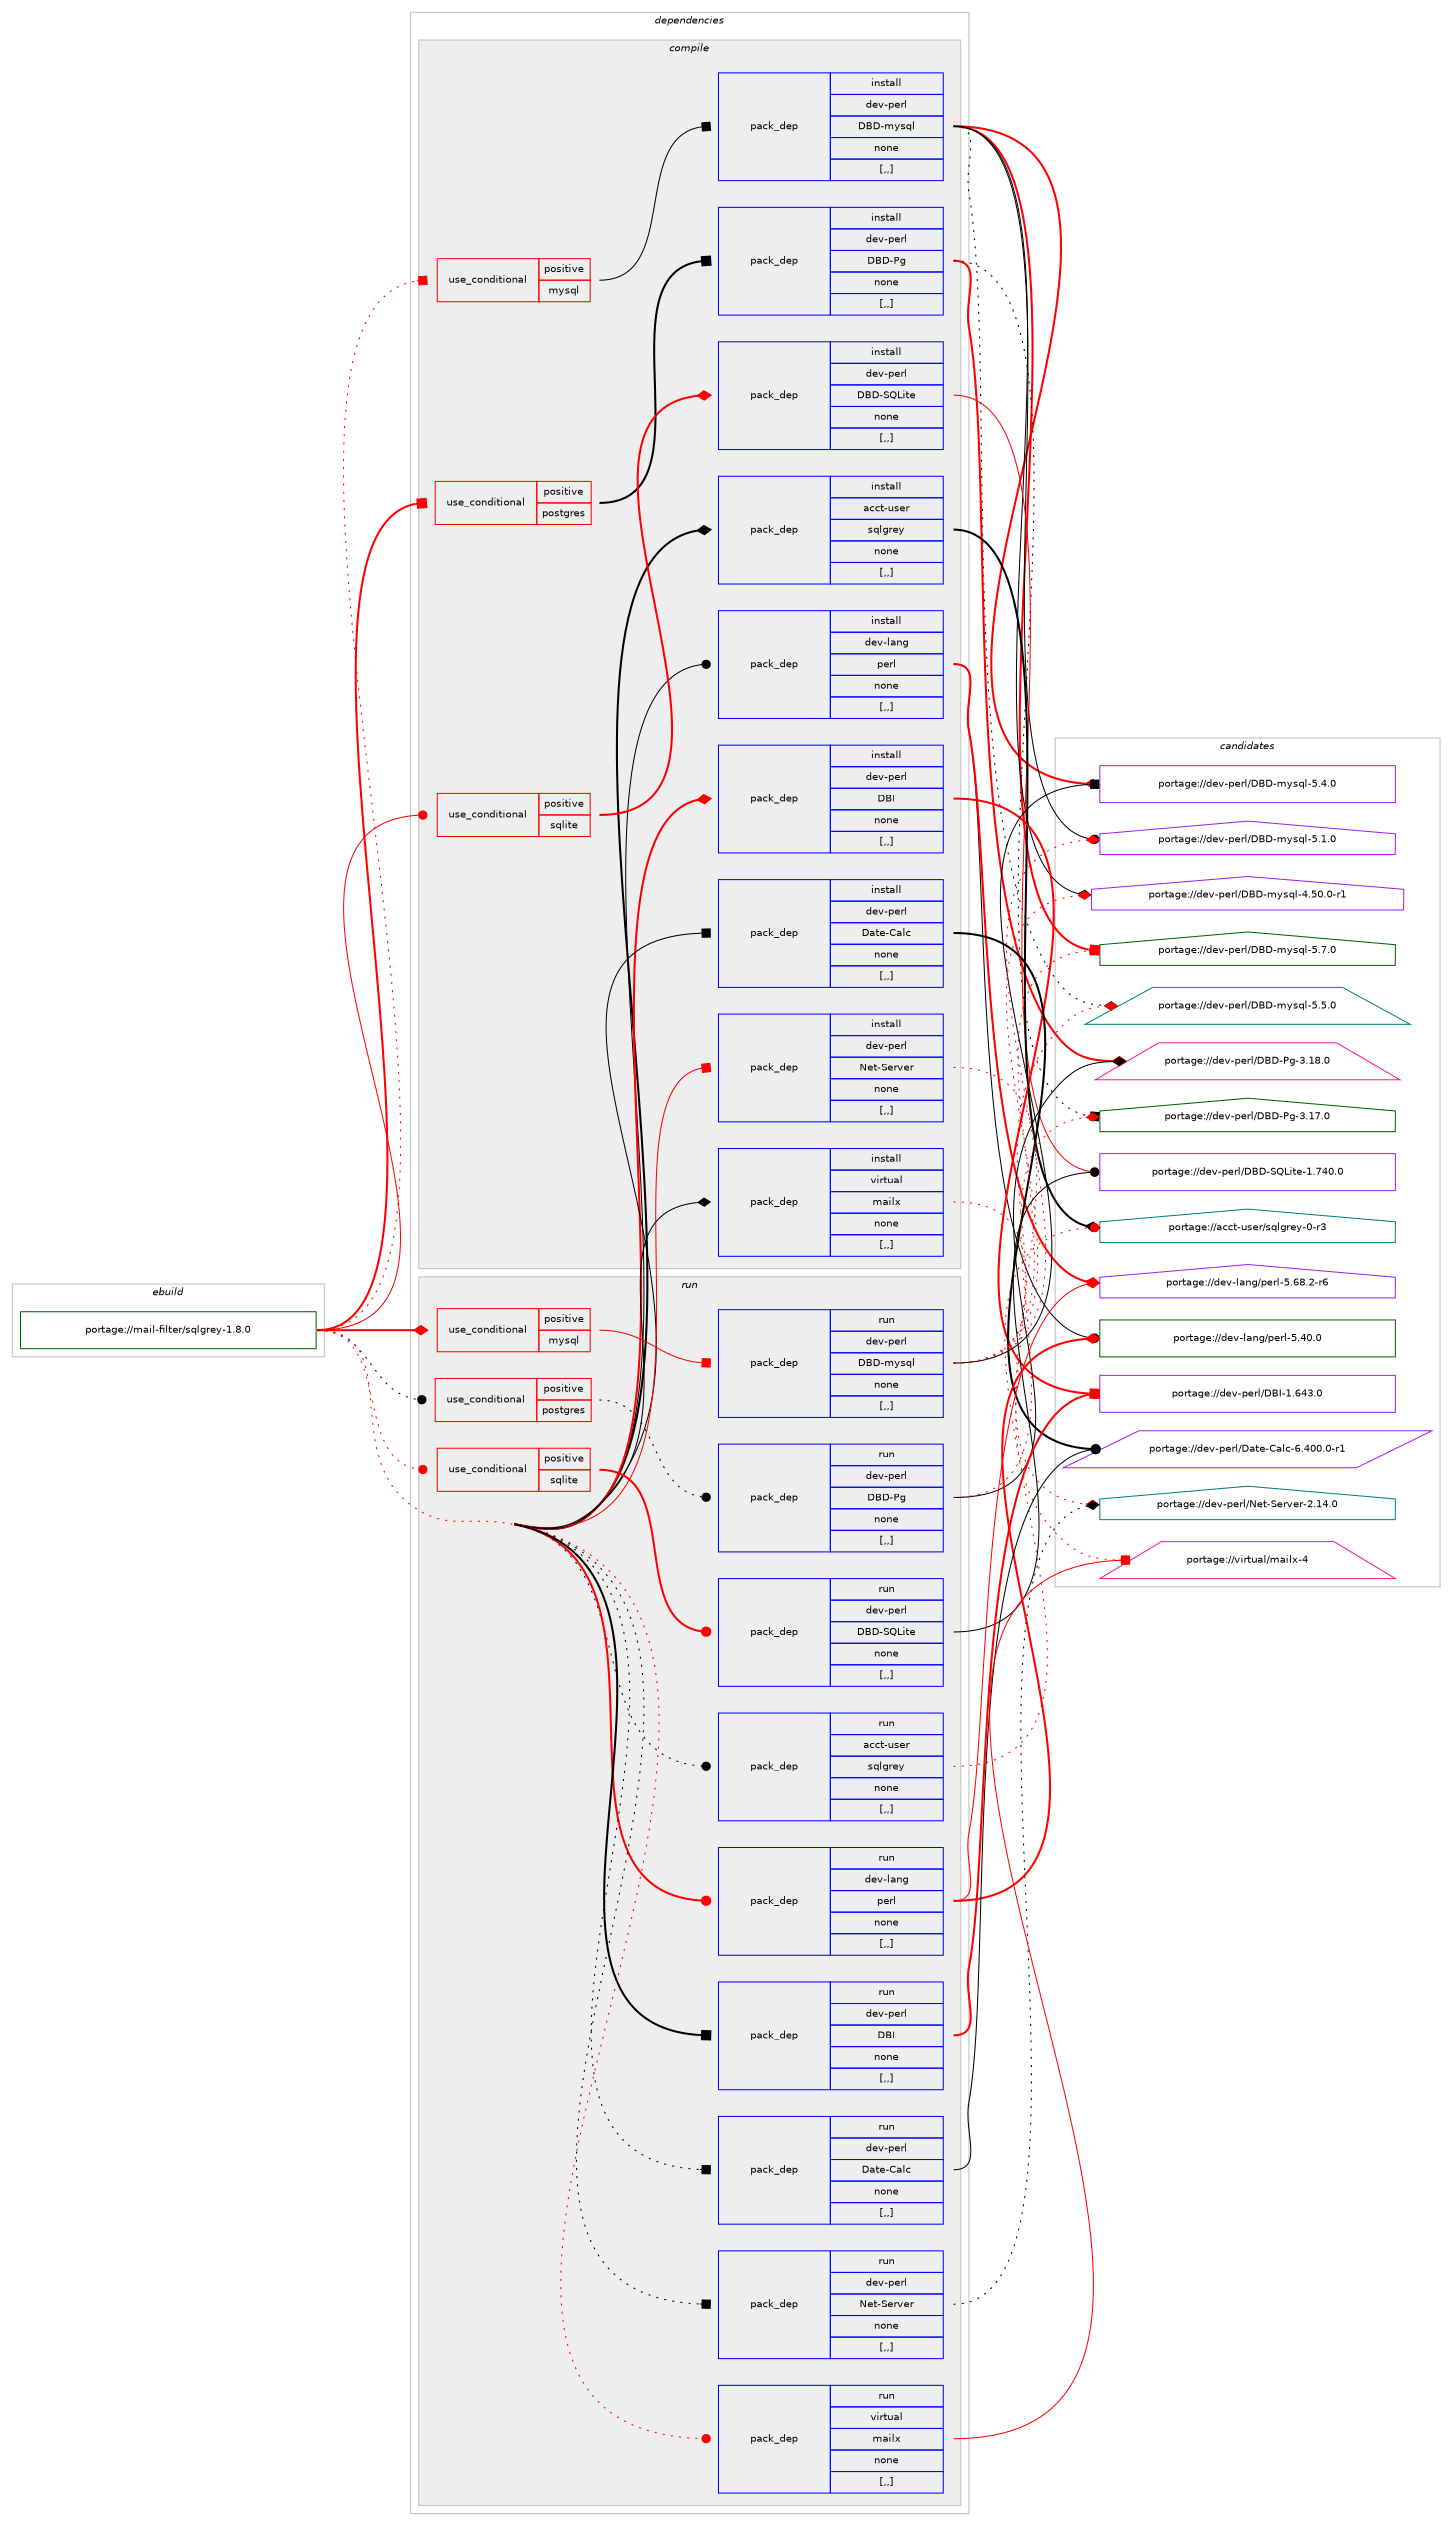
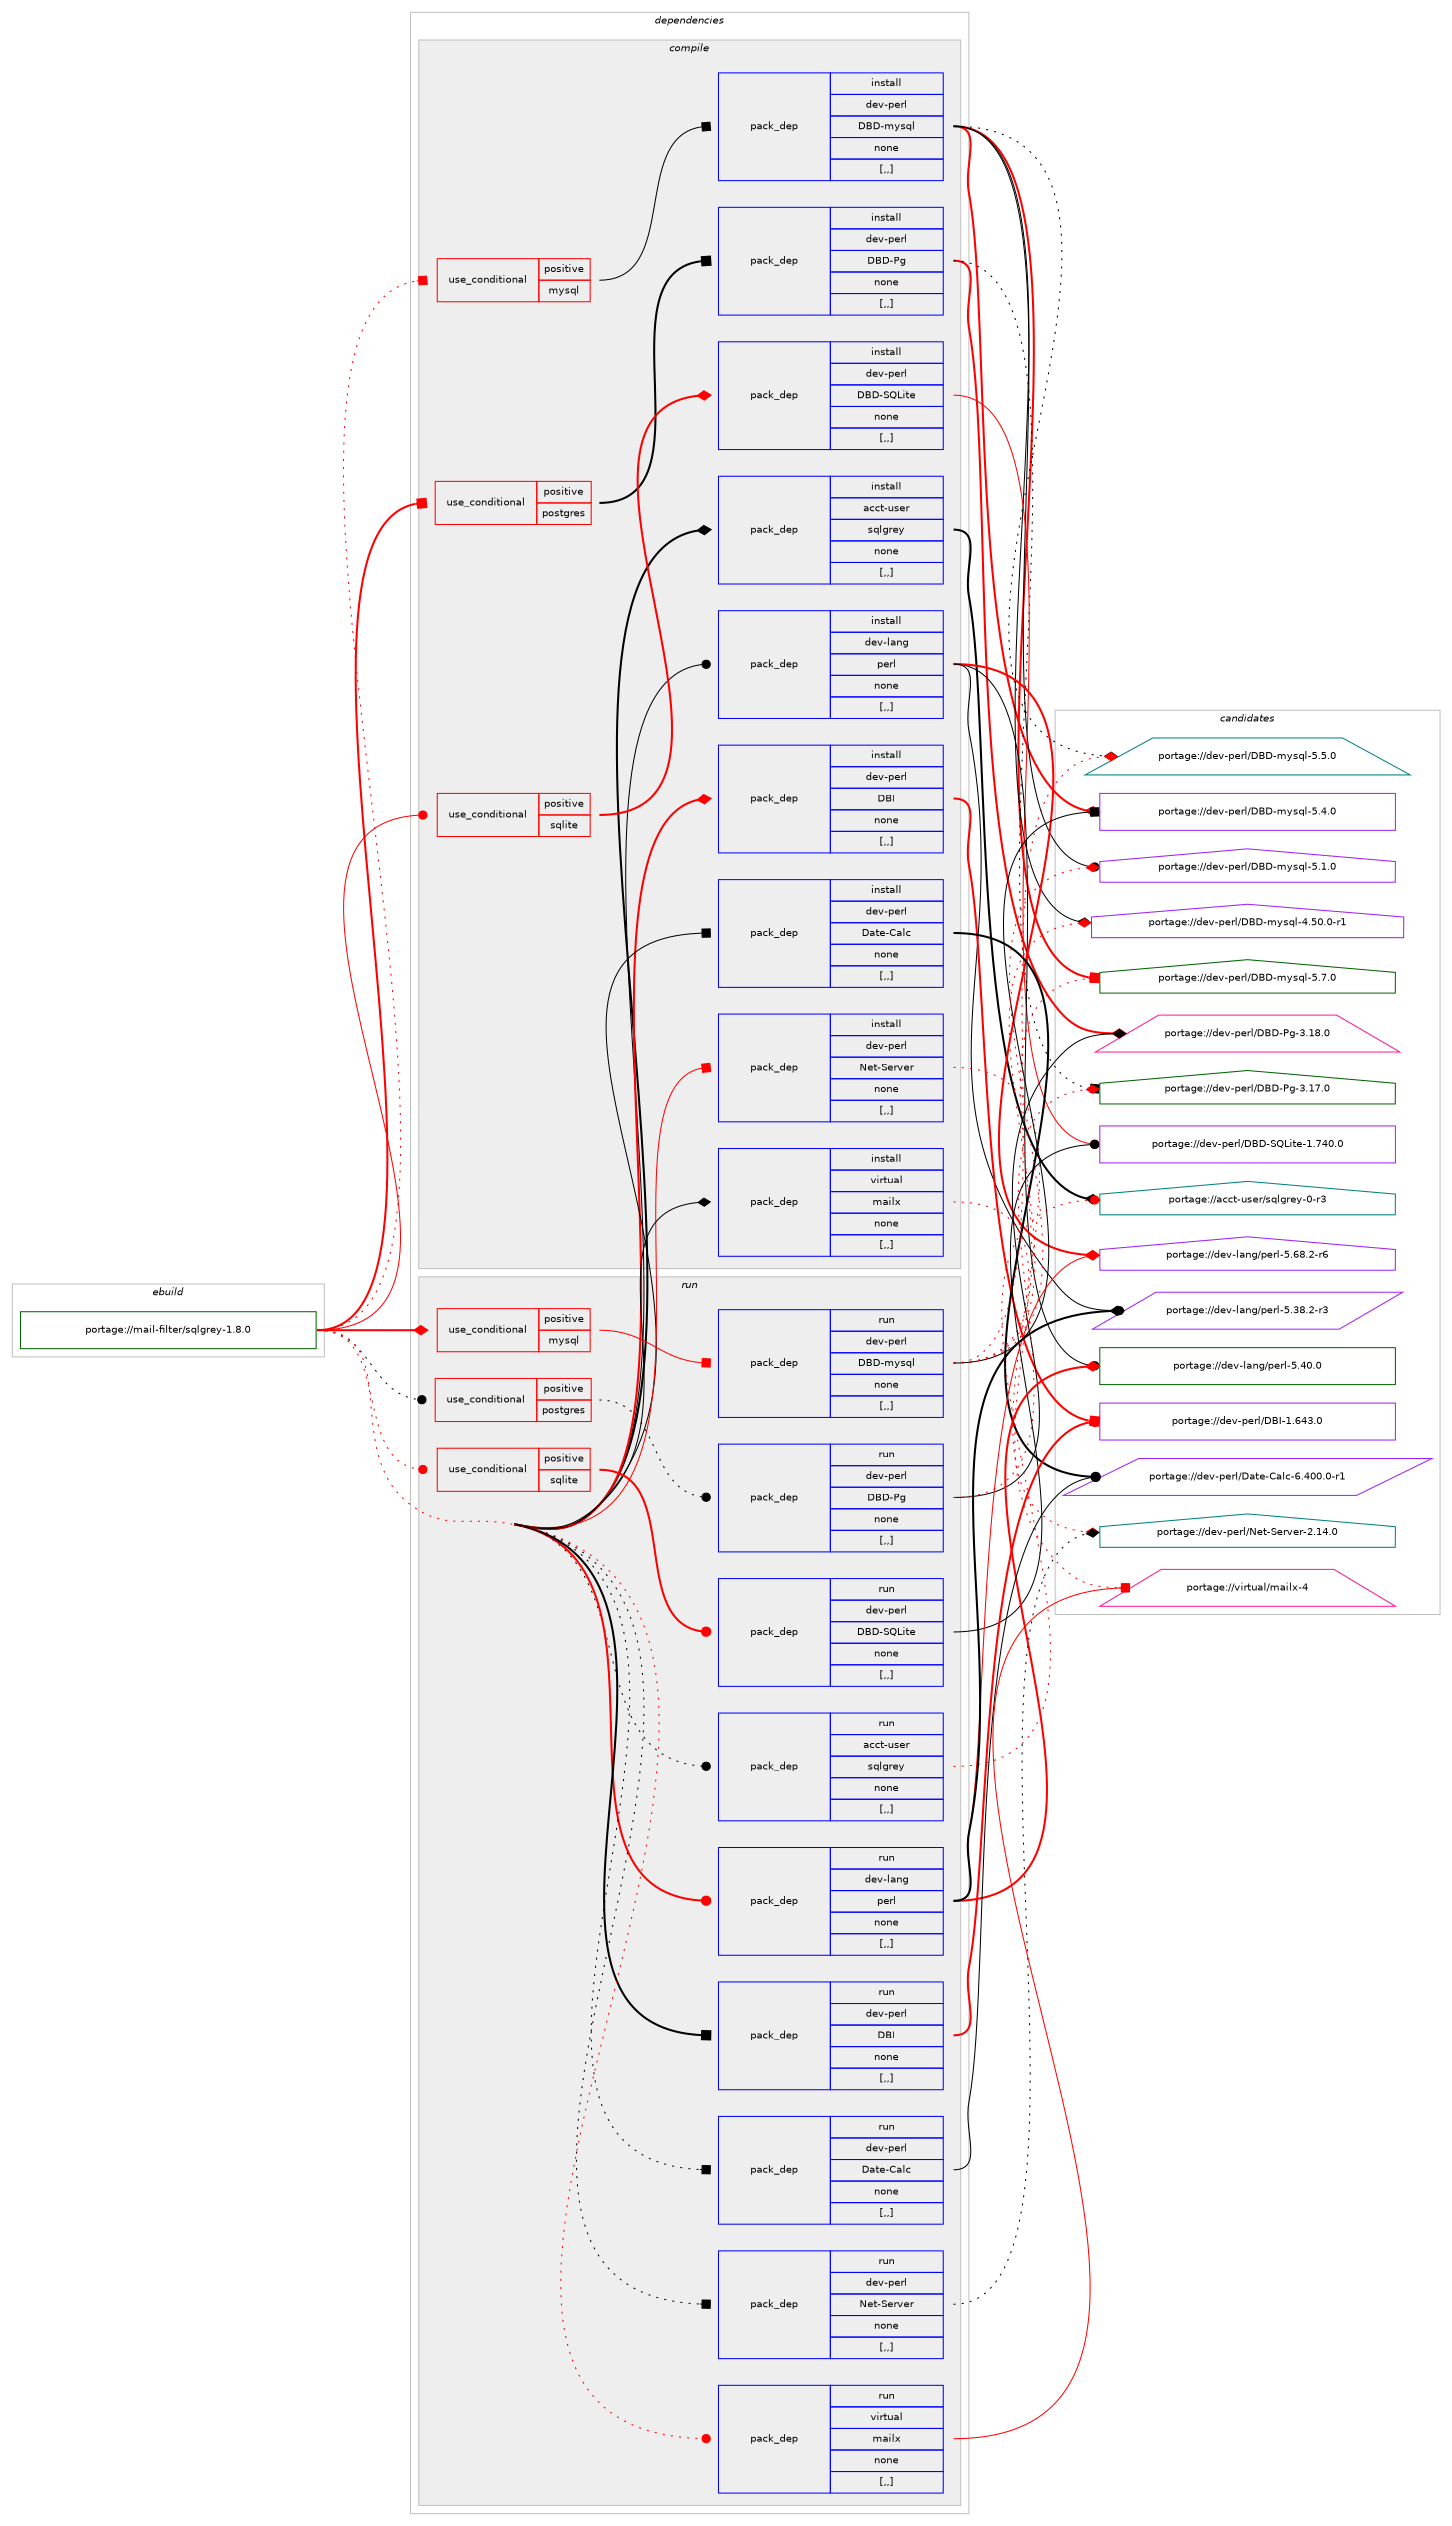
none -> (1248, 1311)
